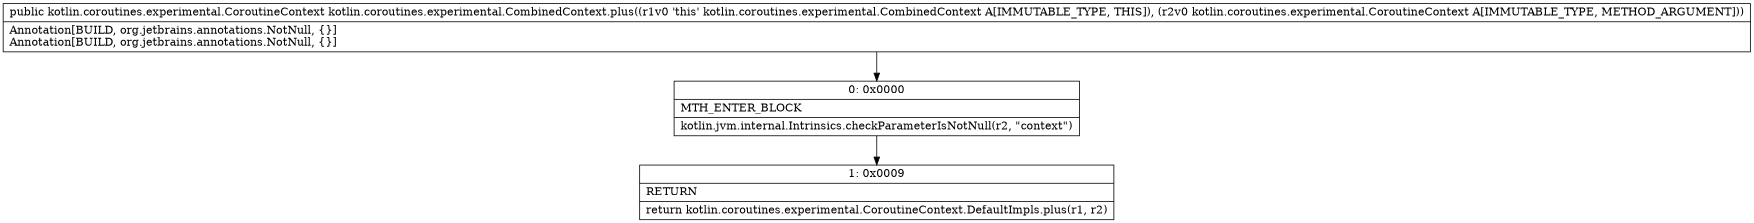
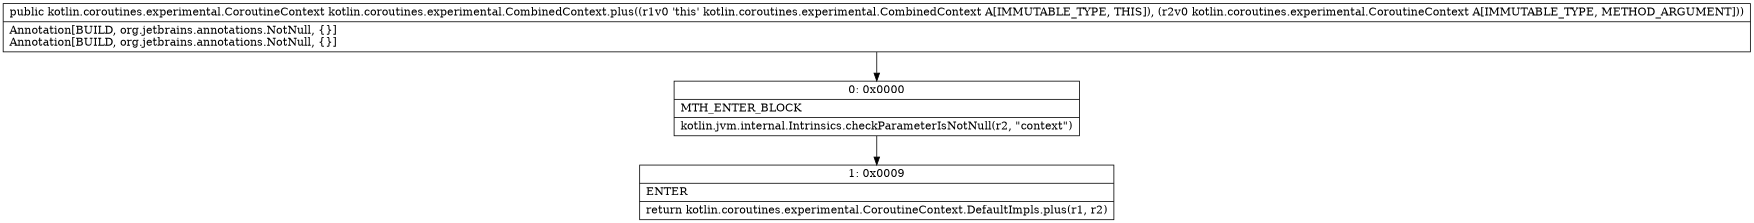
(672, 192) -> (667, 192)
